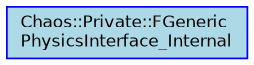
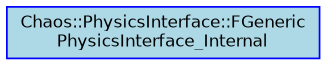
(127, 33) -> (163, 33)
